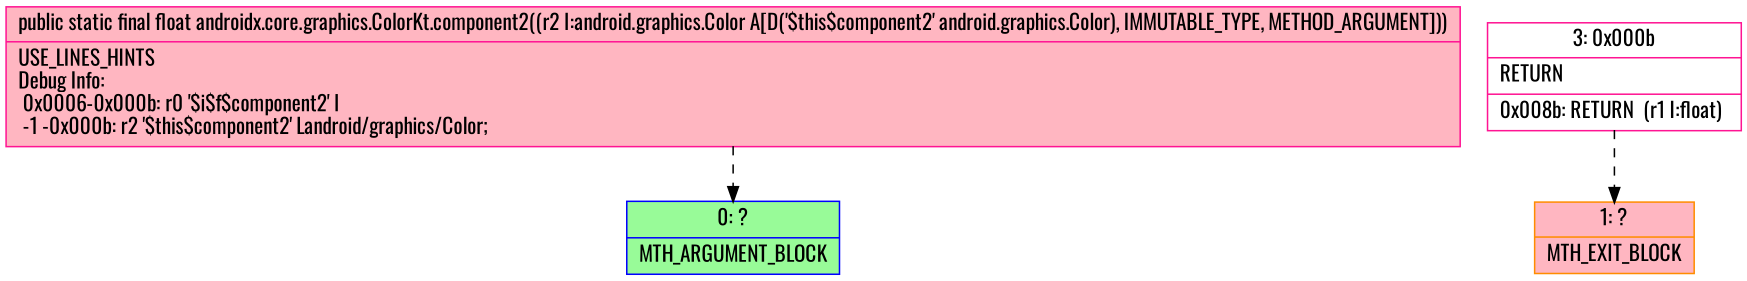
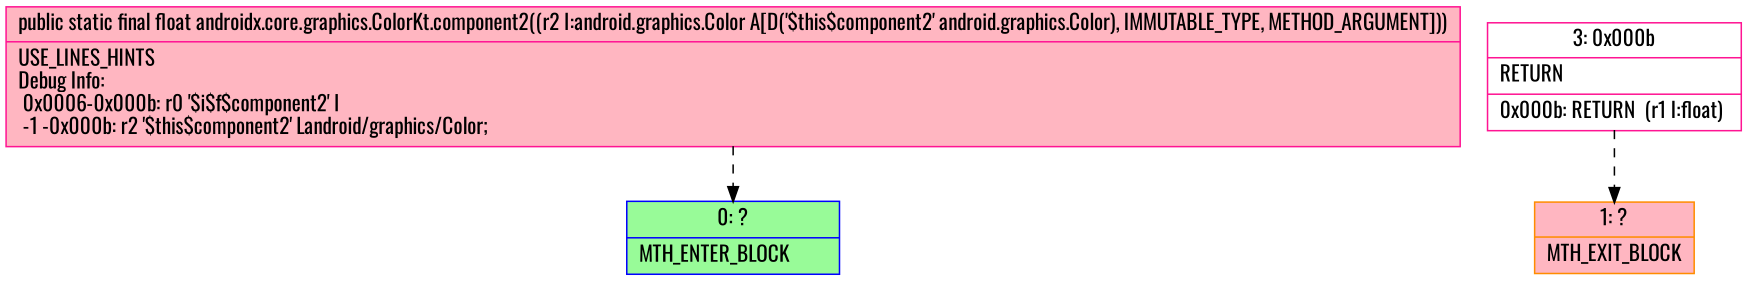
(1614, 112) -> (1614, 112)
(733, 255) -> (715, 255)
